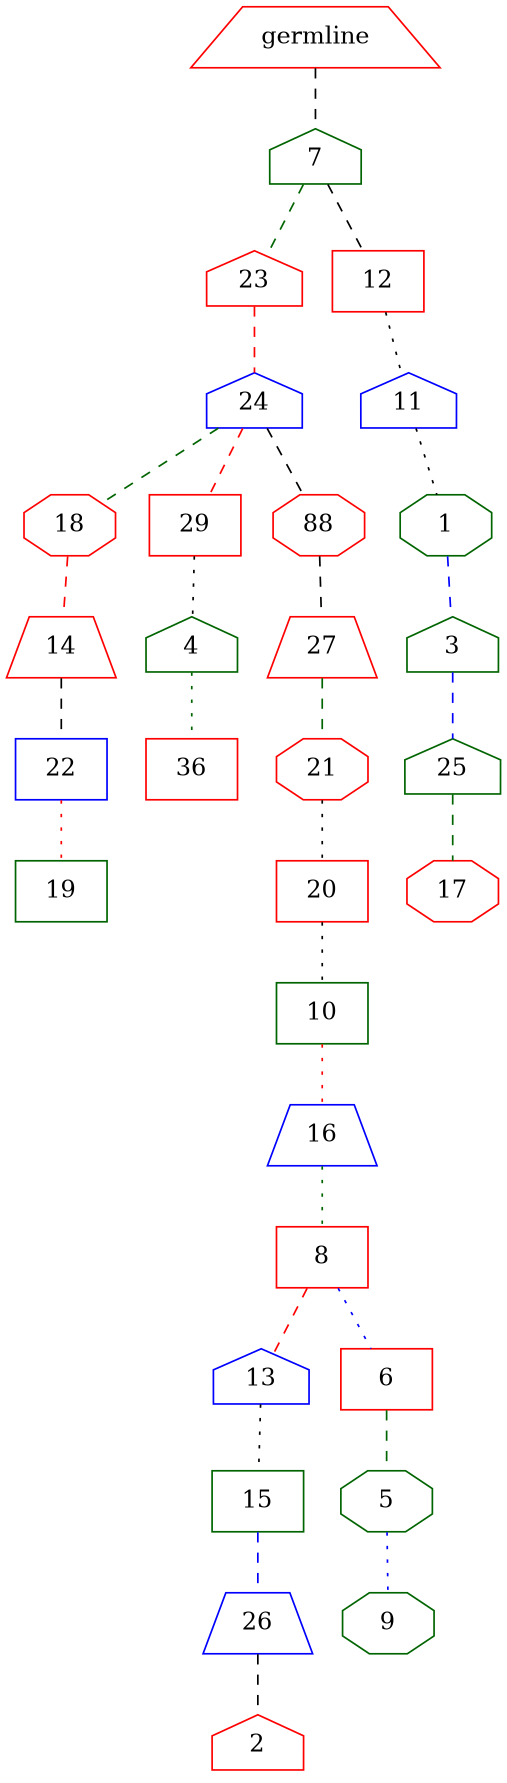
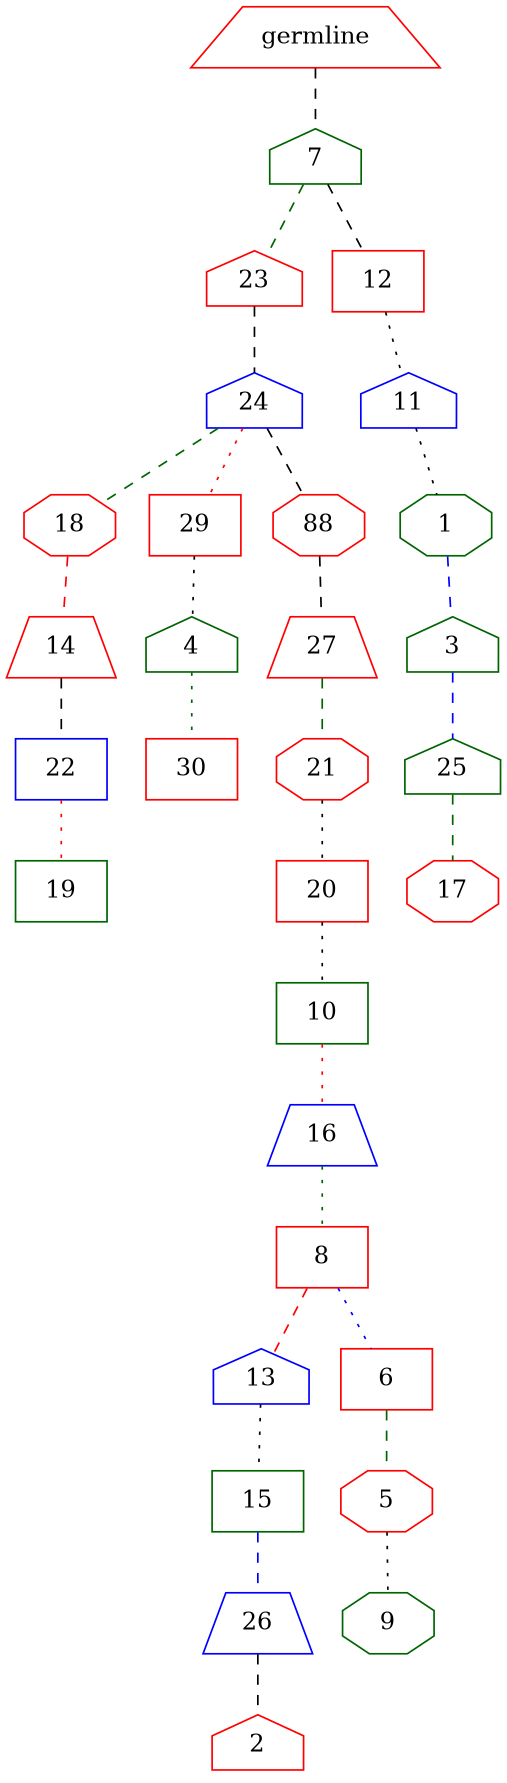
(254, 340) -> (254, 340)
(226, 462) -> (226, 462)
(192, 769) -> (192, 769)
(387, 1501) -> (387, 1501)
(387, 1562) -> (387, 1562)
